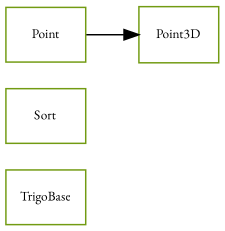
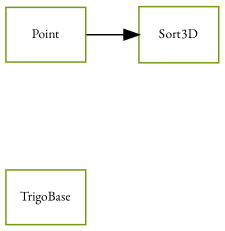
(179, 35) -> (179, 35)
(46, 116) -> none
